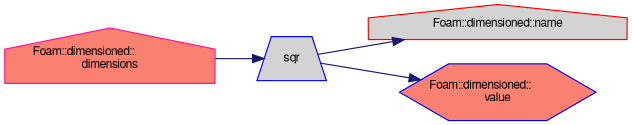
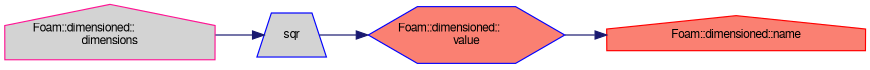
(498, 24) -> (736, 35)
(355, 48) -> (580, 35)
(110, 59) -> (110, 35)
